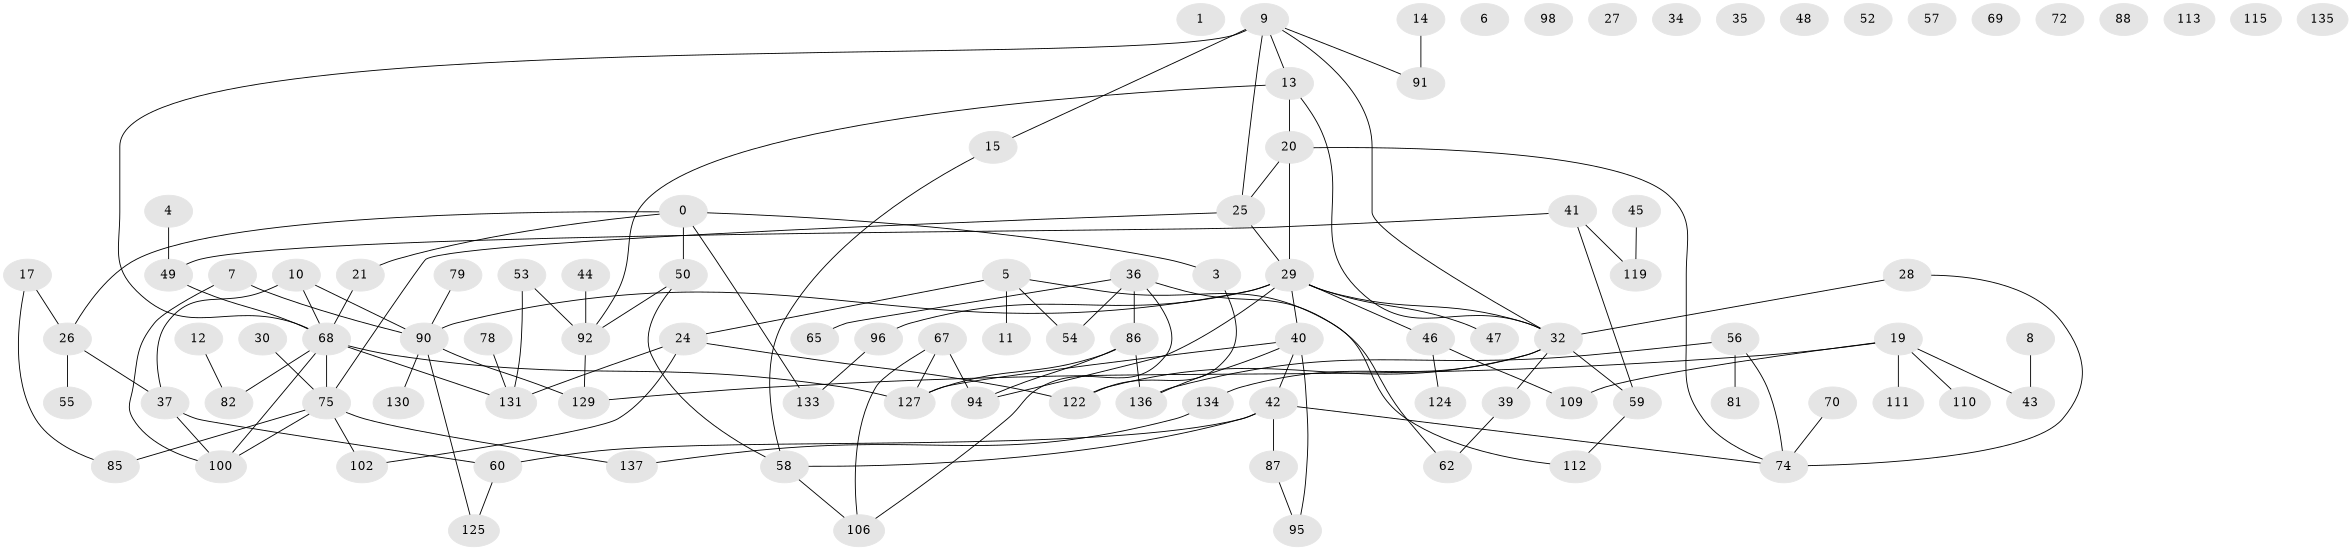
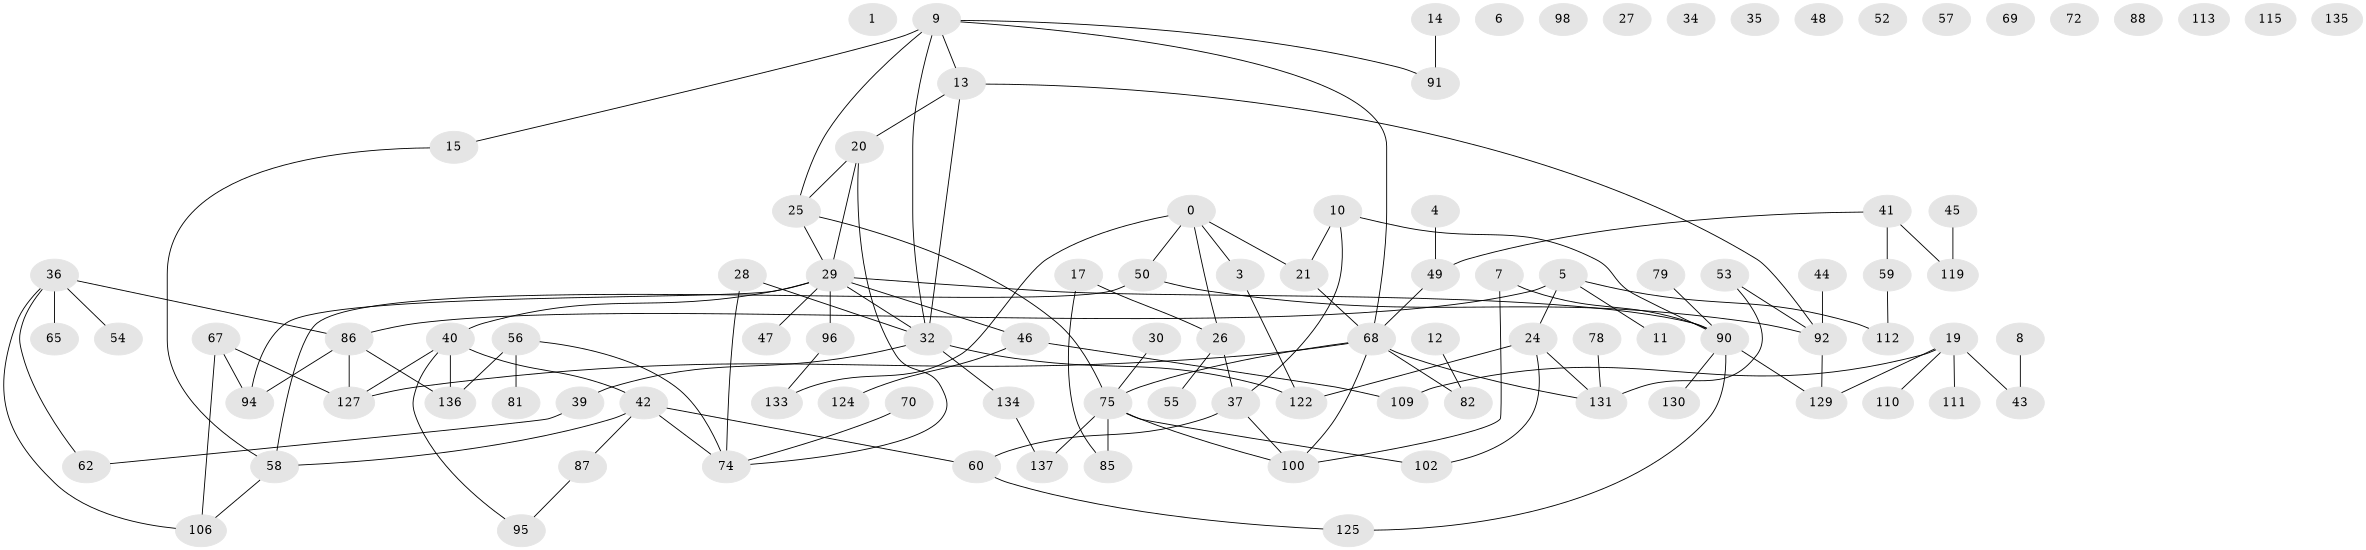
(1030, 299) -> (988, 318)
(308, 300) -> (1321, 243)
(1598, 371) -> none
